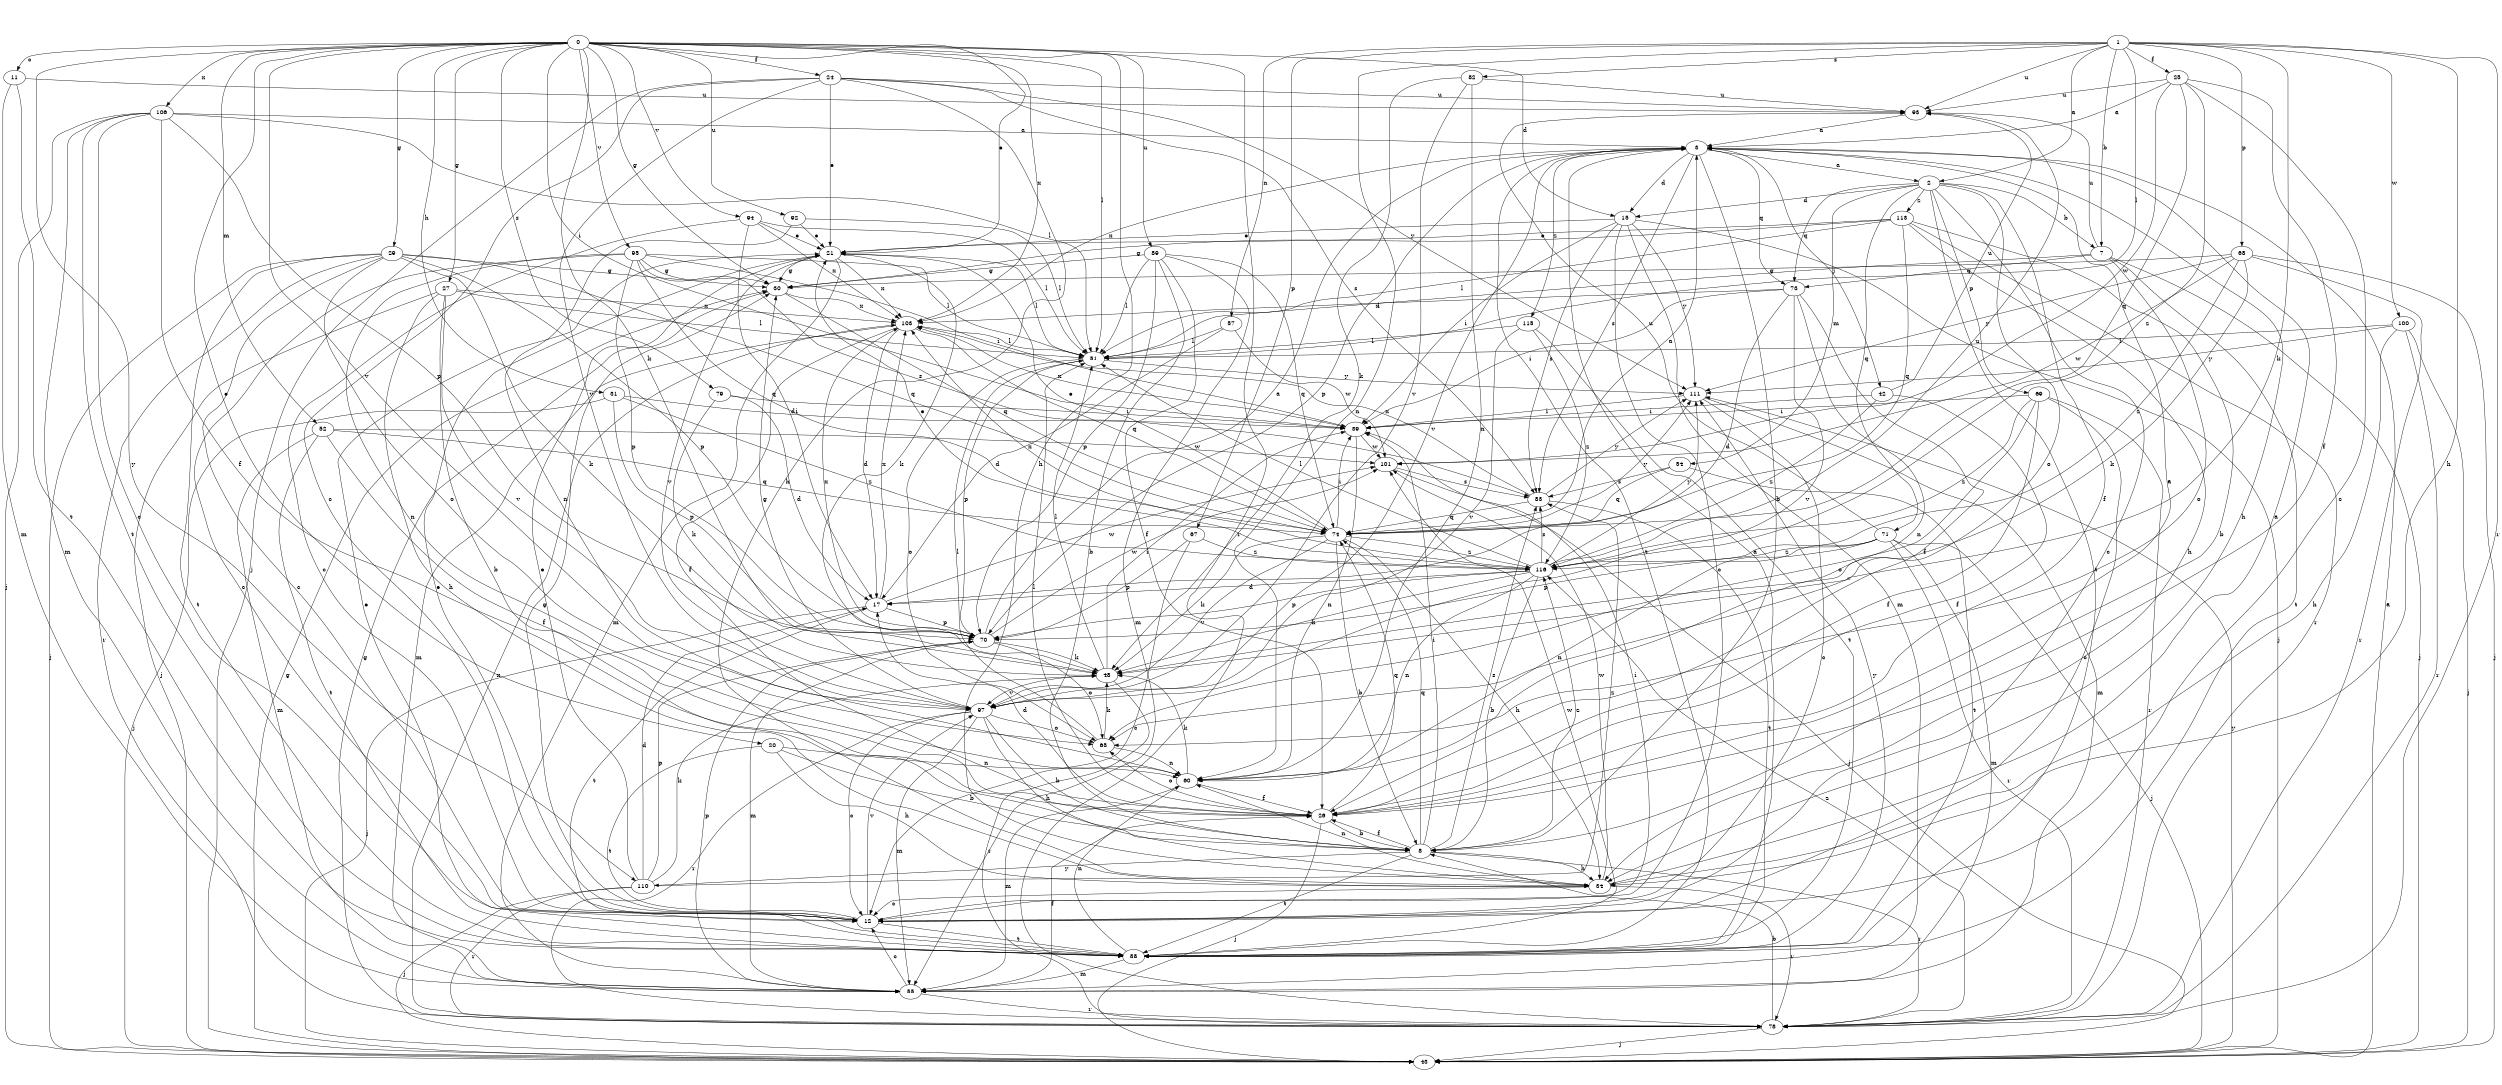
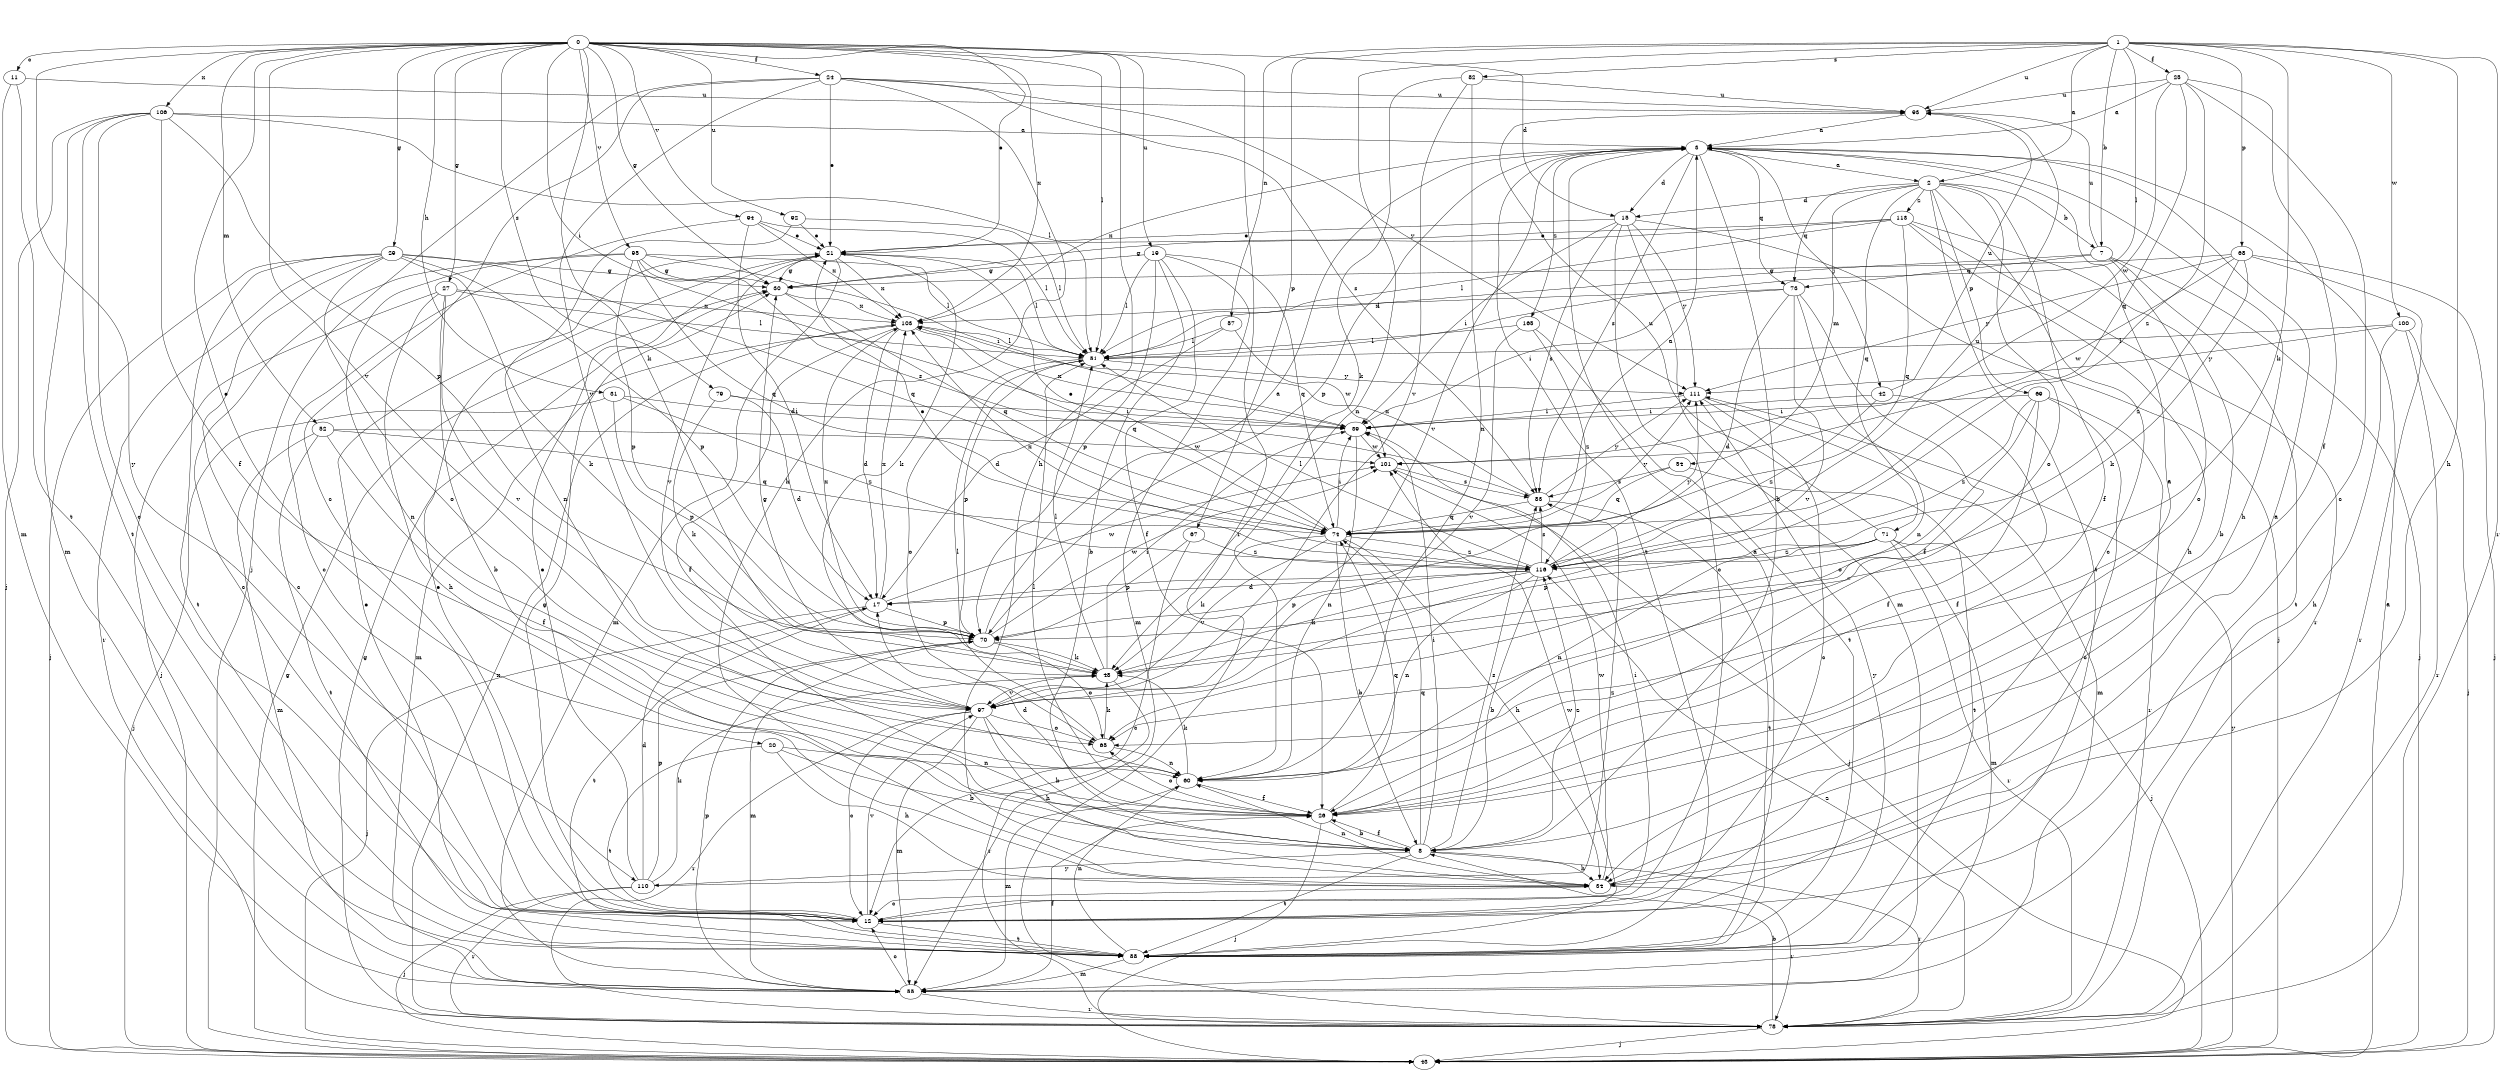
(1155, 253) -> (1155, 253)
(1528, 324) -> (1528, 324)
